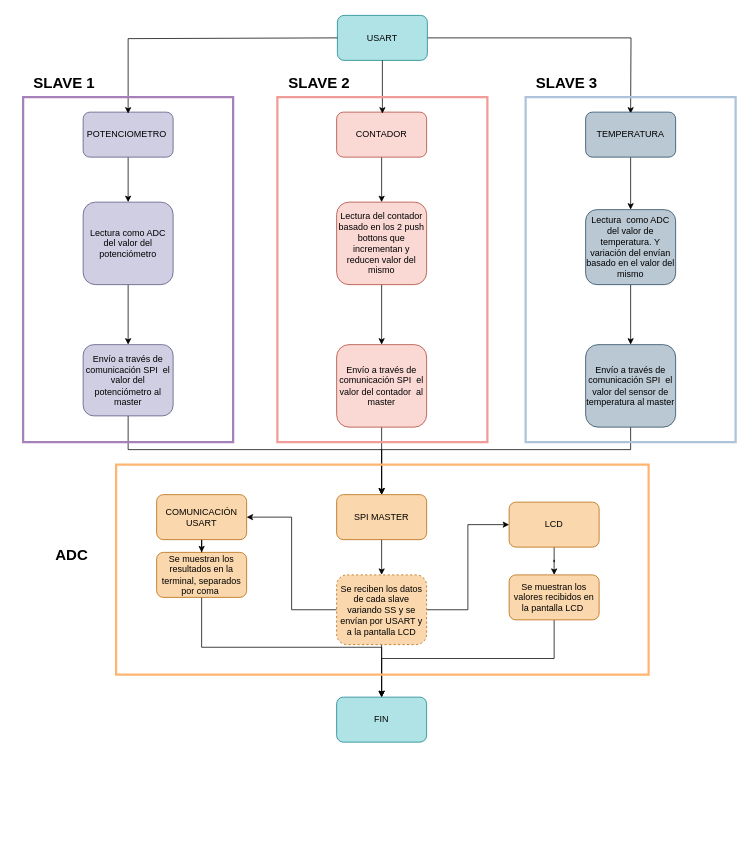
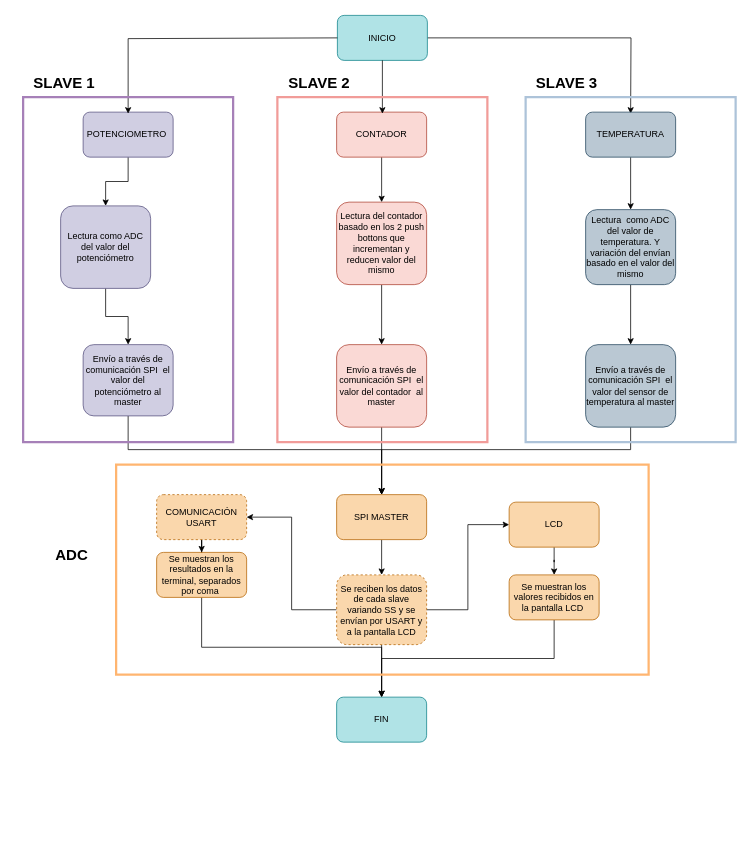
(382, 38) -> (382, 38)
(128, 243) -> (105, 247)
(201, 517) -> (201, 517)
